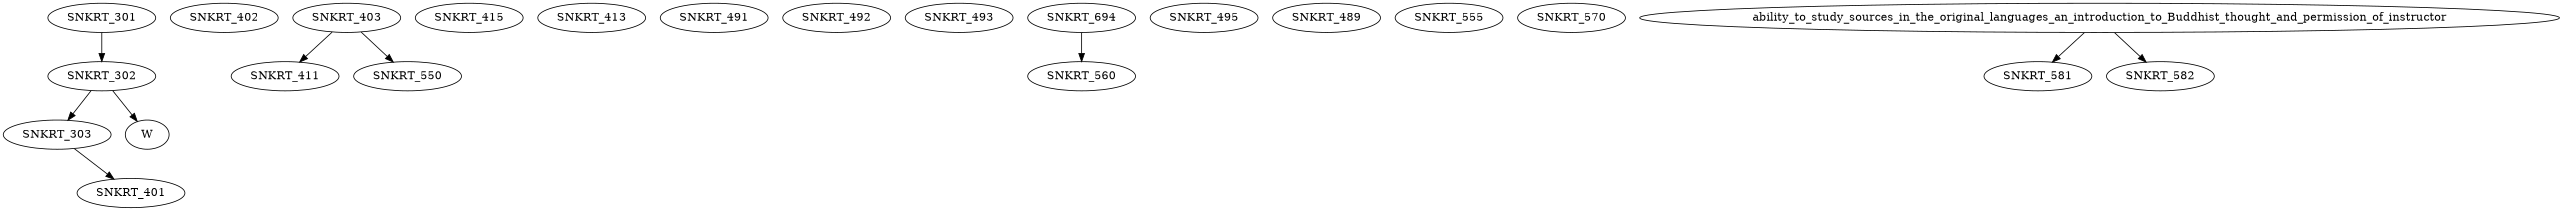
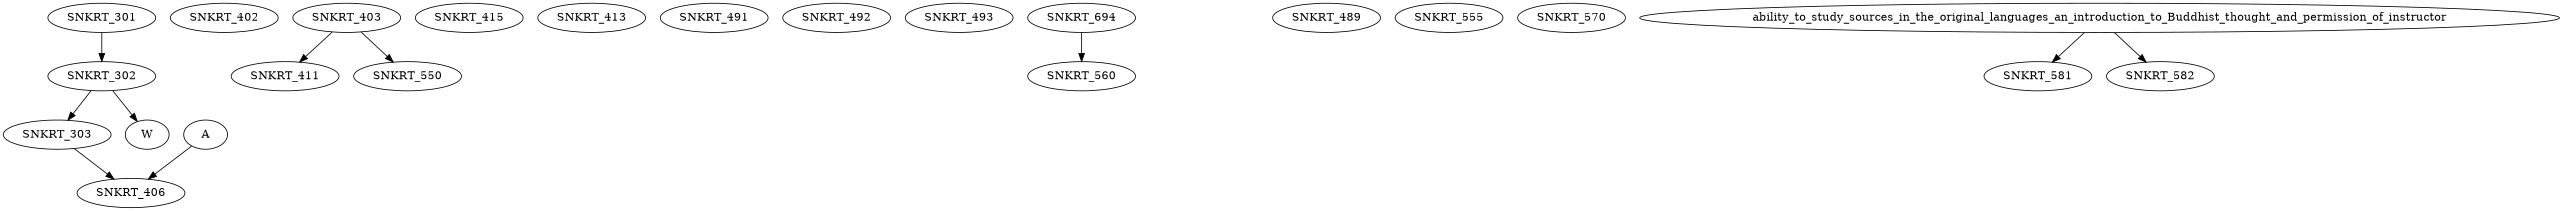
(1204, 18) -> none
none -> (206, 135)
(131, 193) -> (131, 193)
